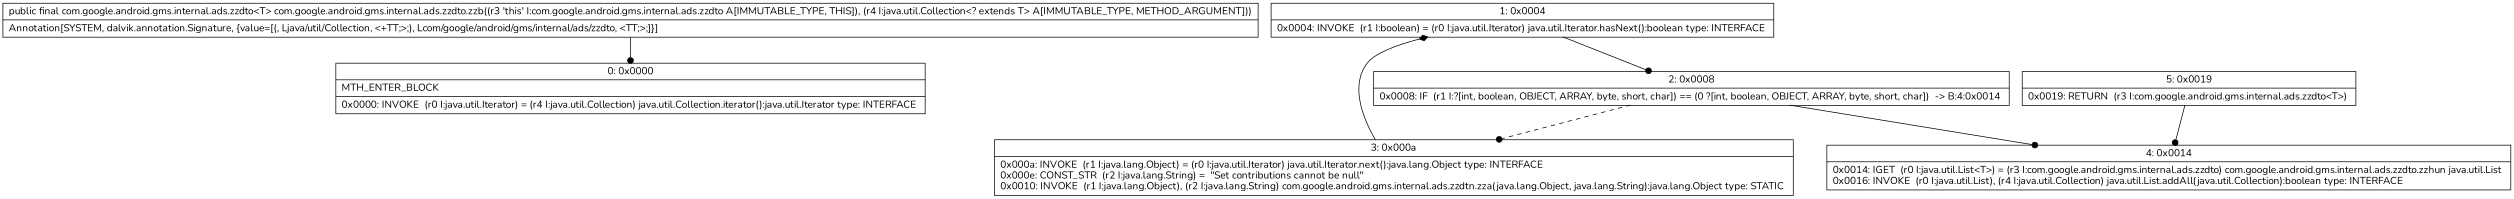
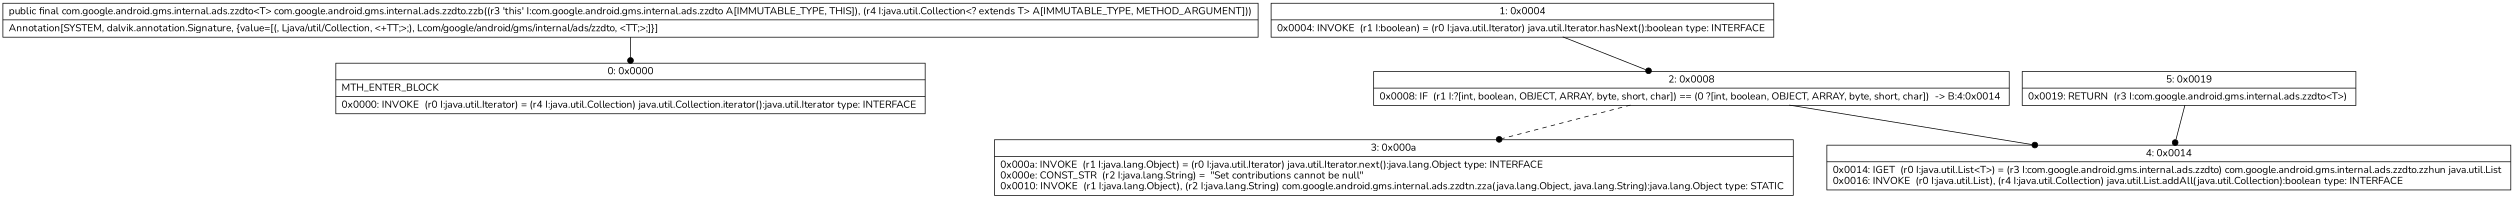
(1362, 74) -> none
